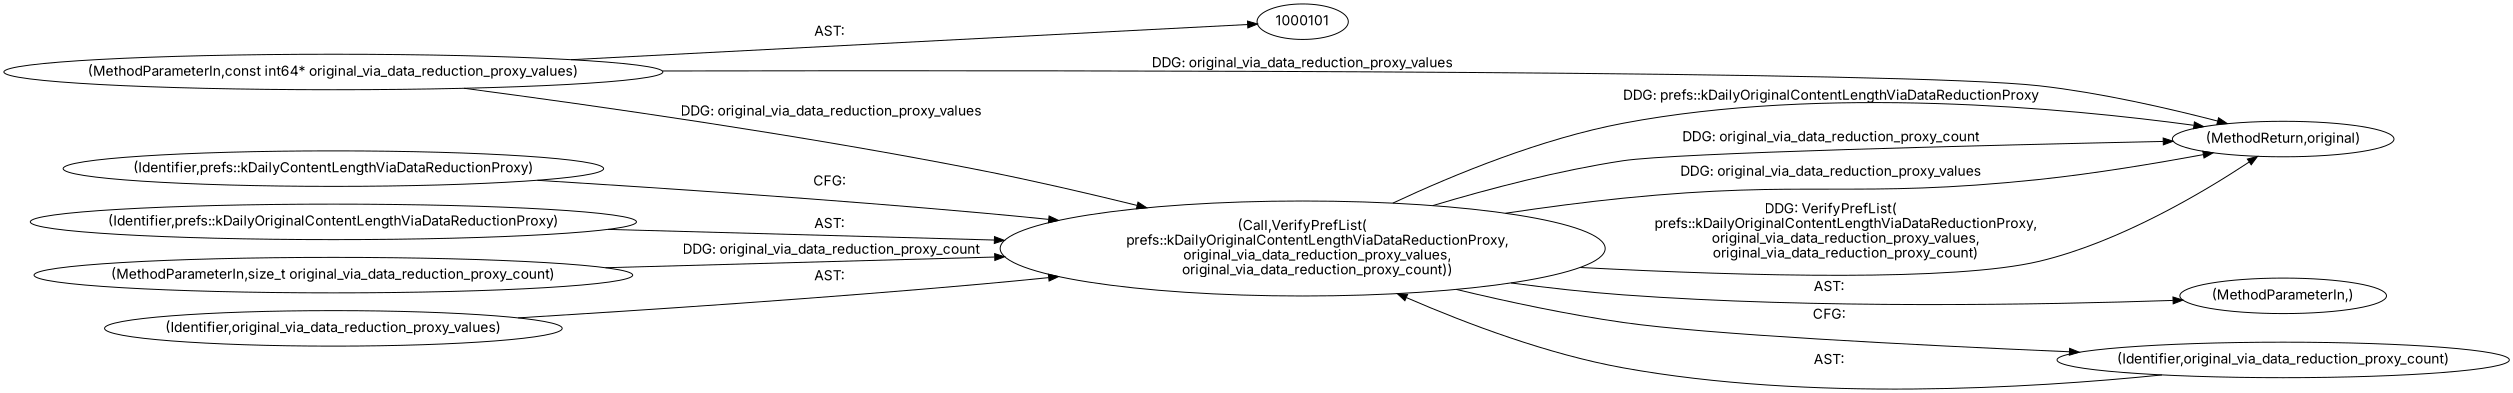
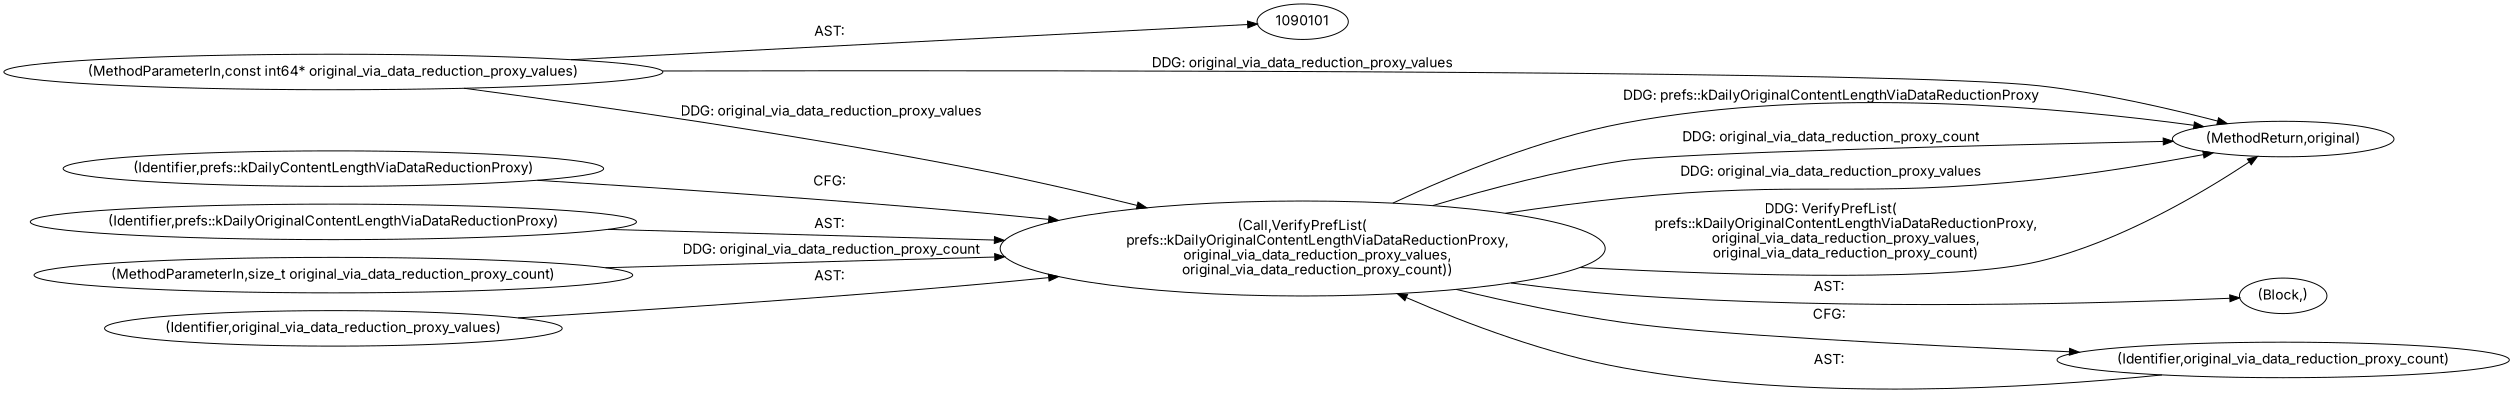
(1303, 22) -> (1303, 22)
(2283, 296) -> (2283, 296)
